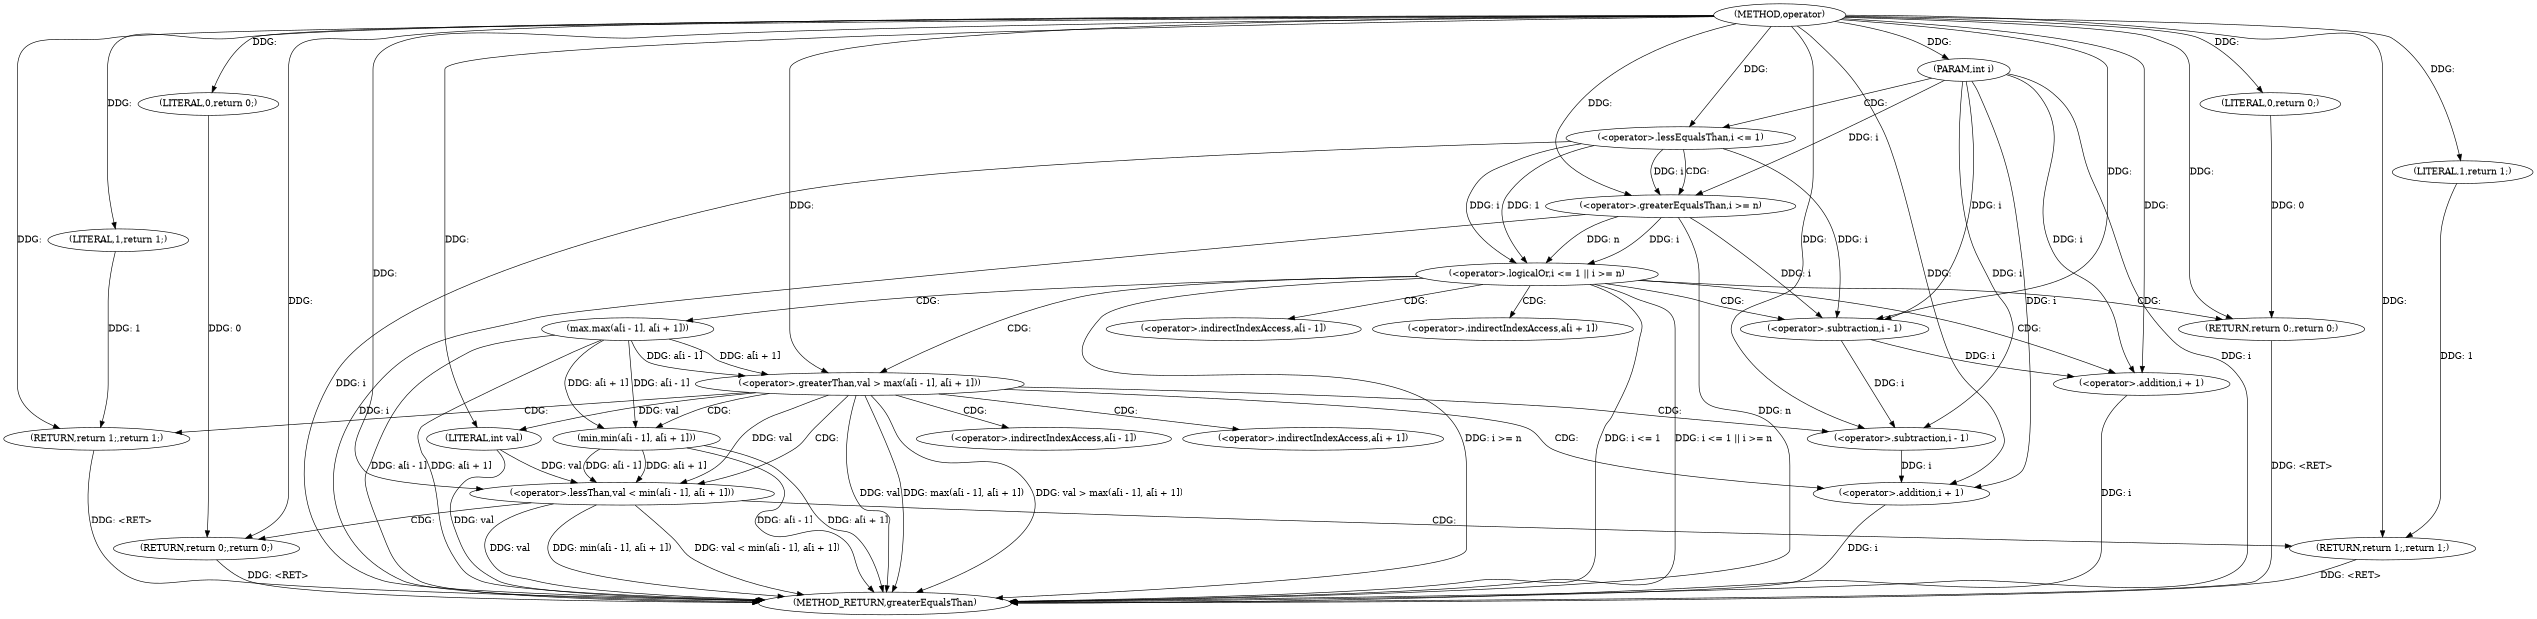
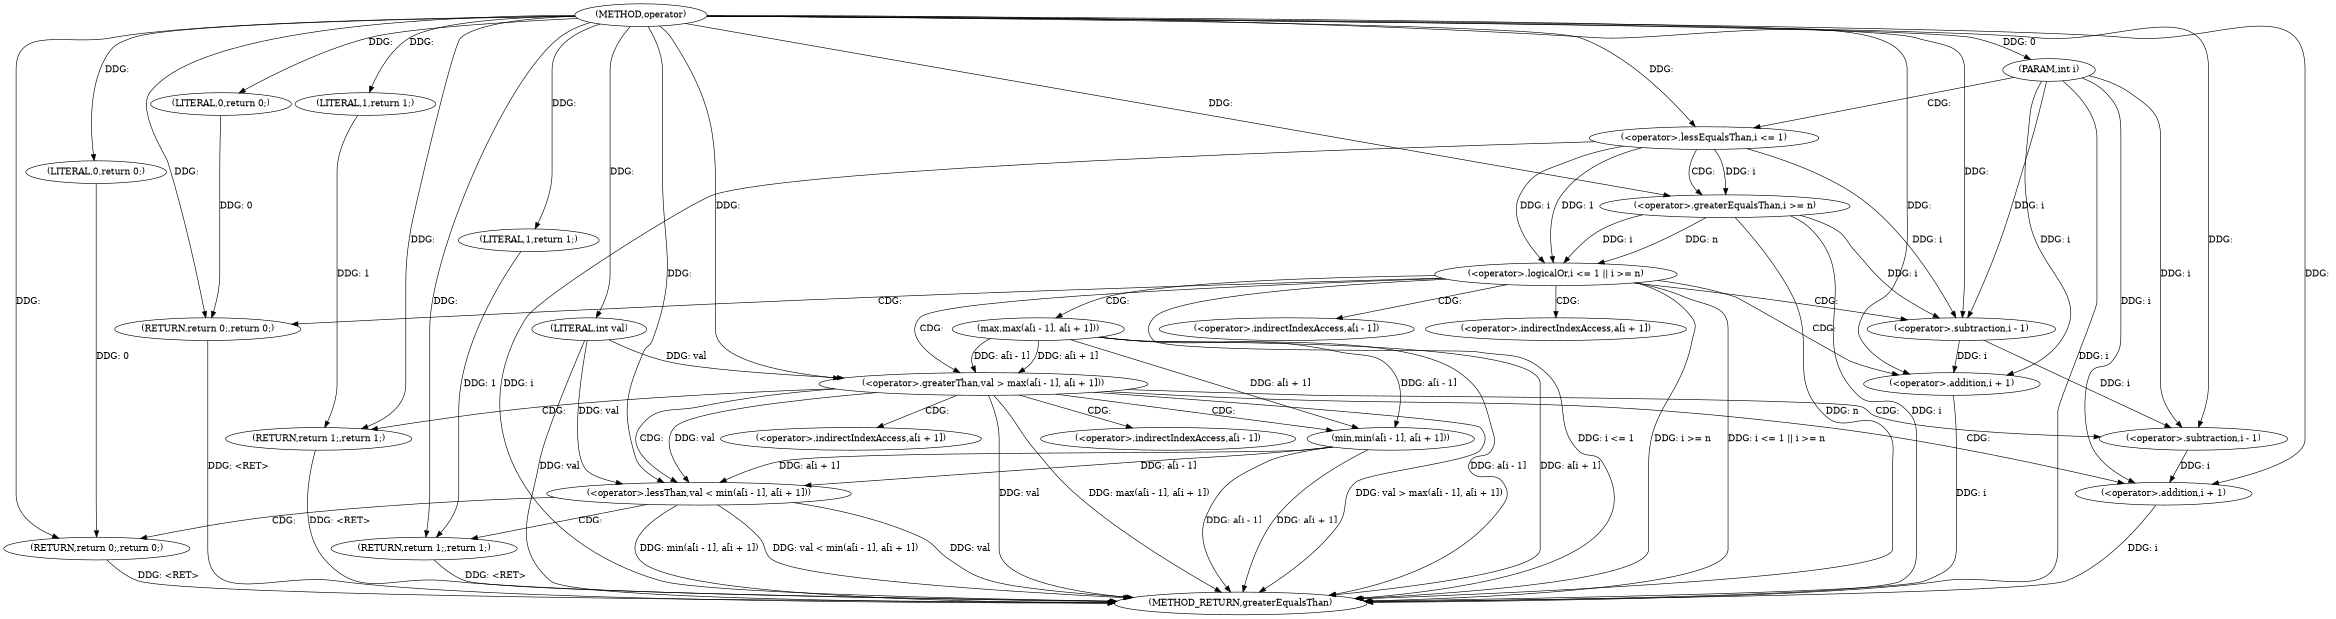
(1941, 43) -> (2019, 43)
(1824, 139) -> none
(640, 406) -> (721, 369)
